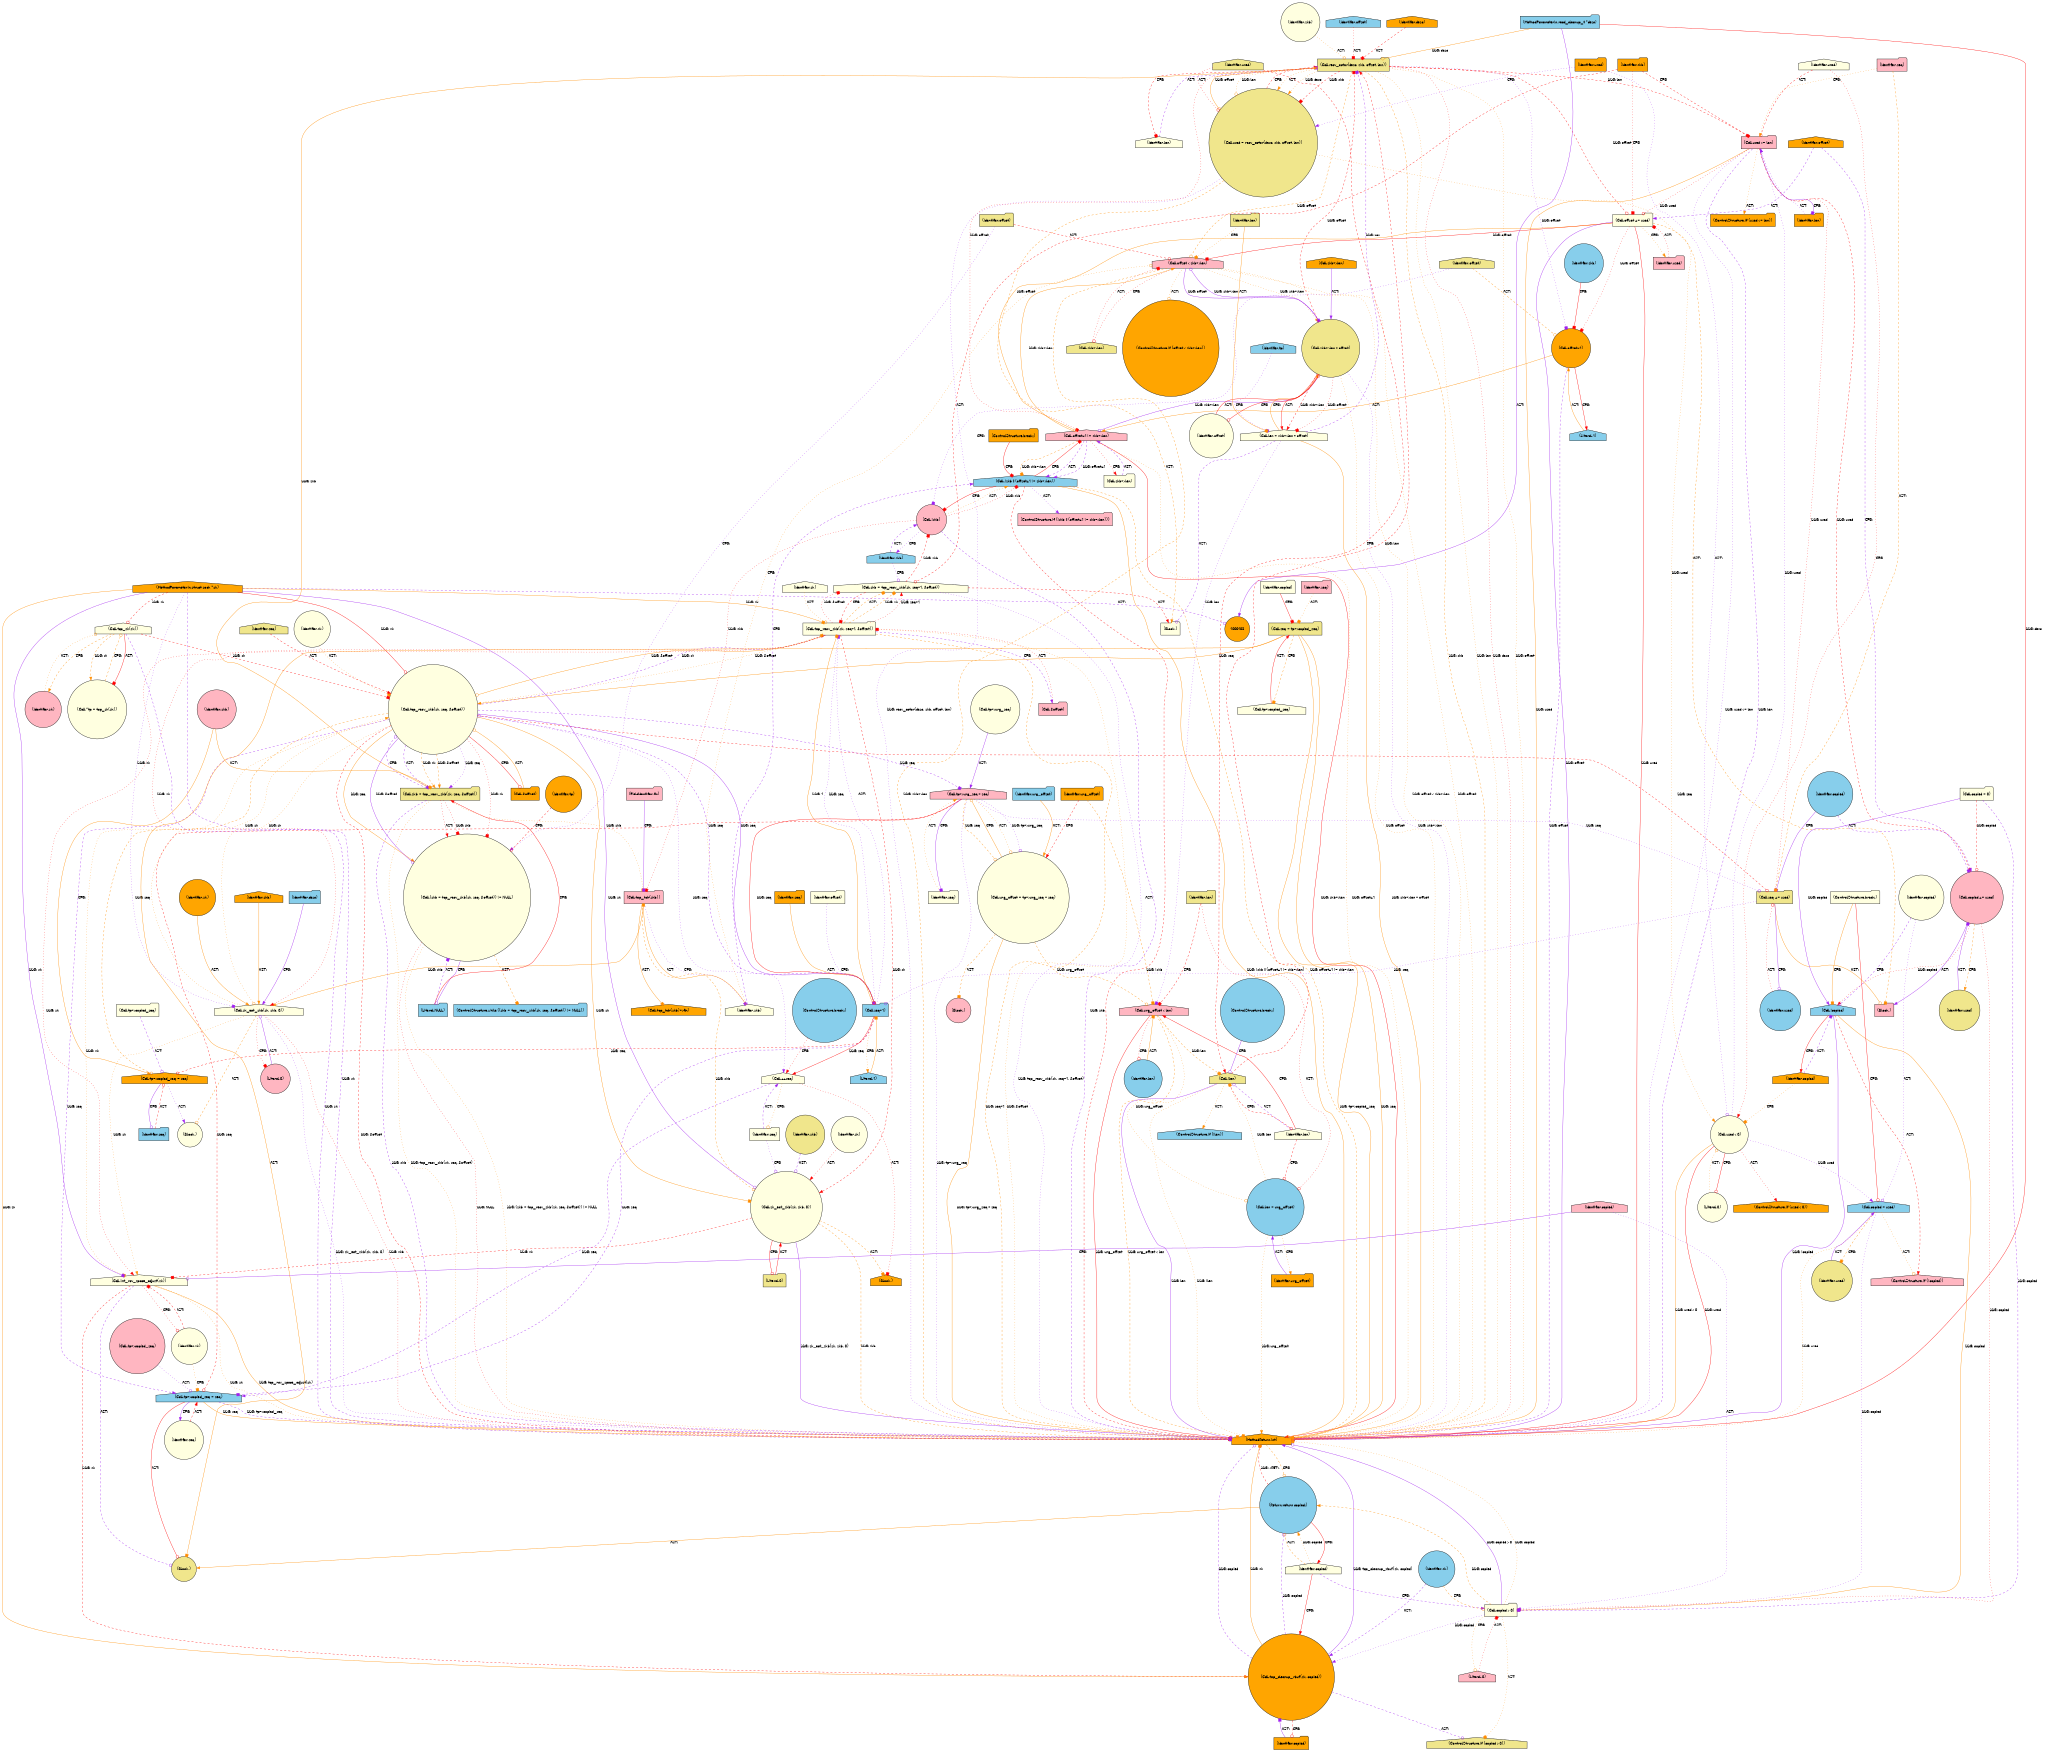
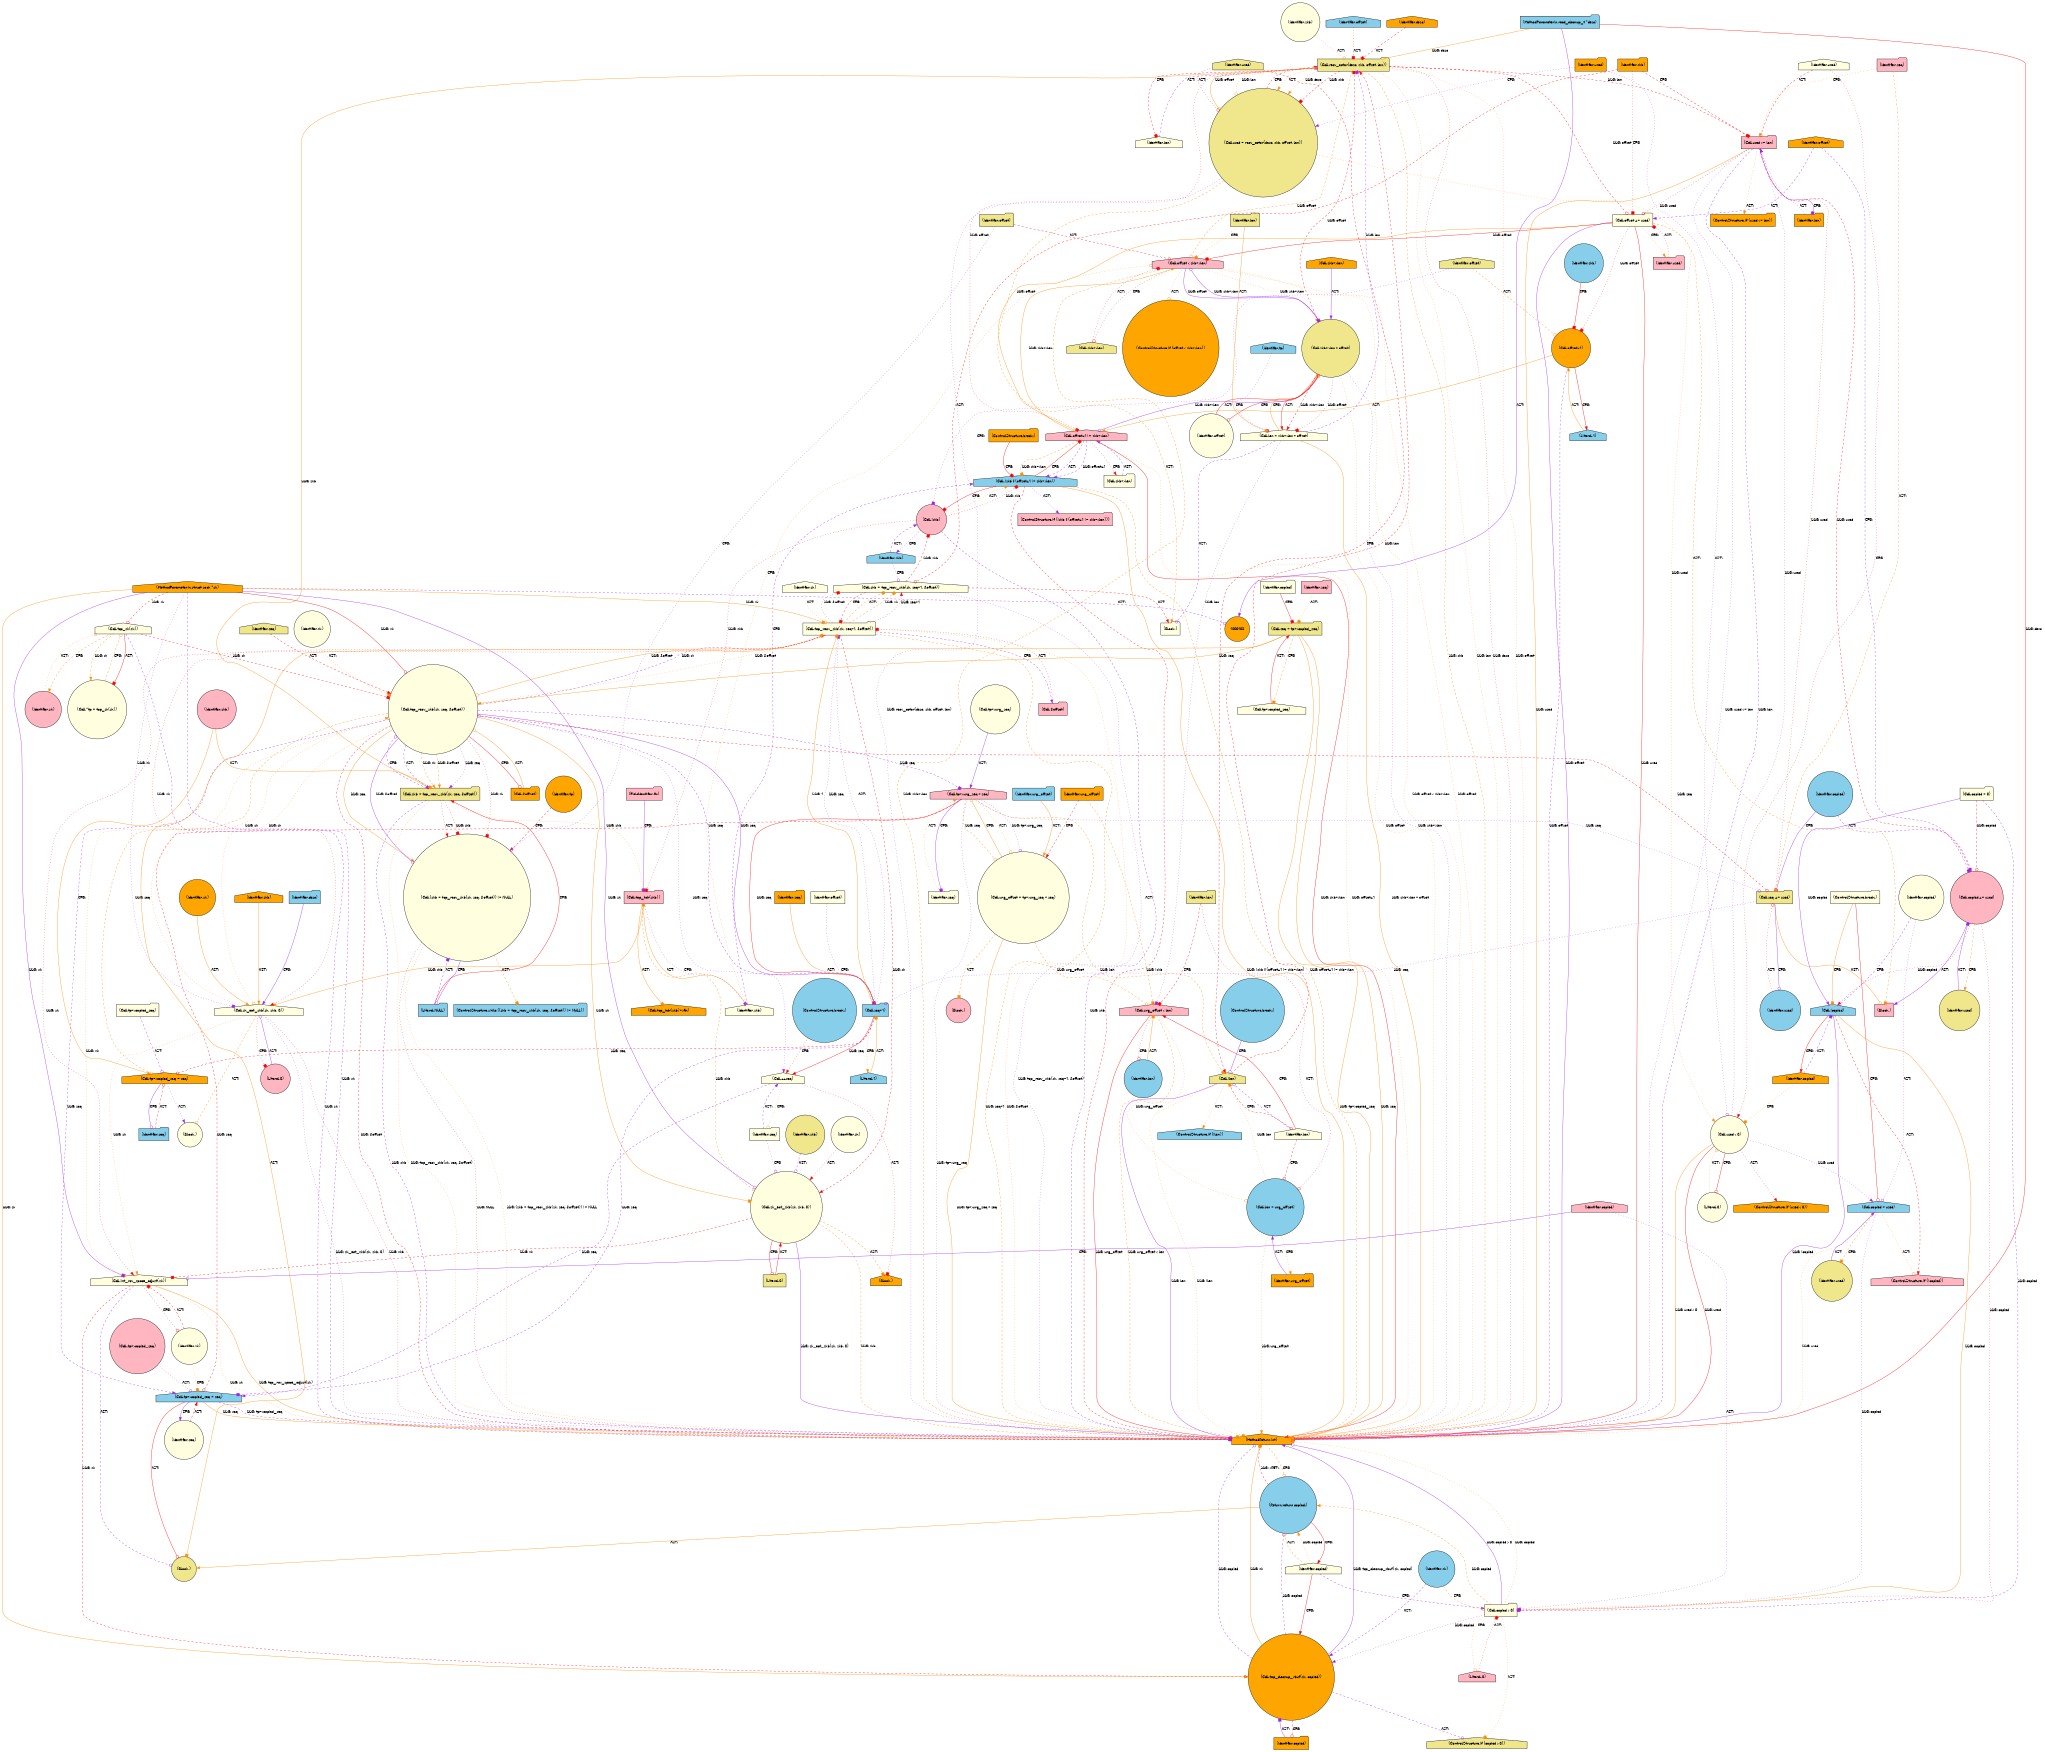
(1532, 140) -> none
(1373, 235) -> (1373, 235)
(1185, 1047) -> (1083, 941)
